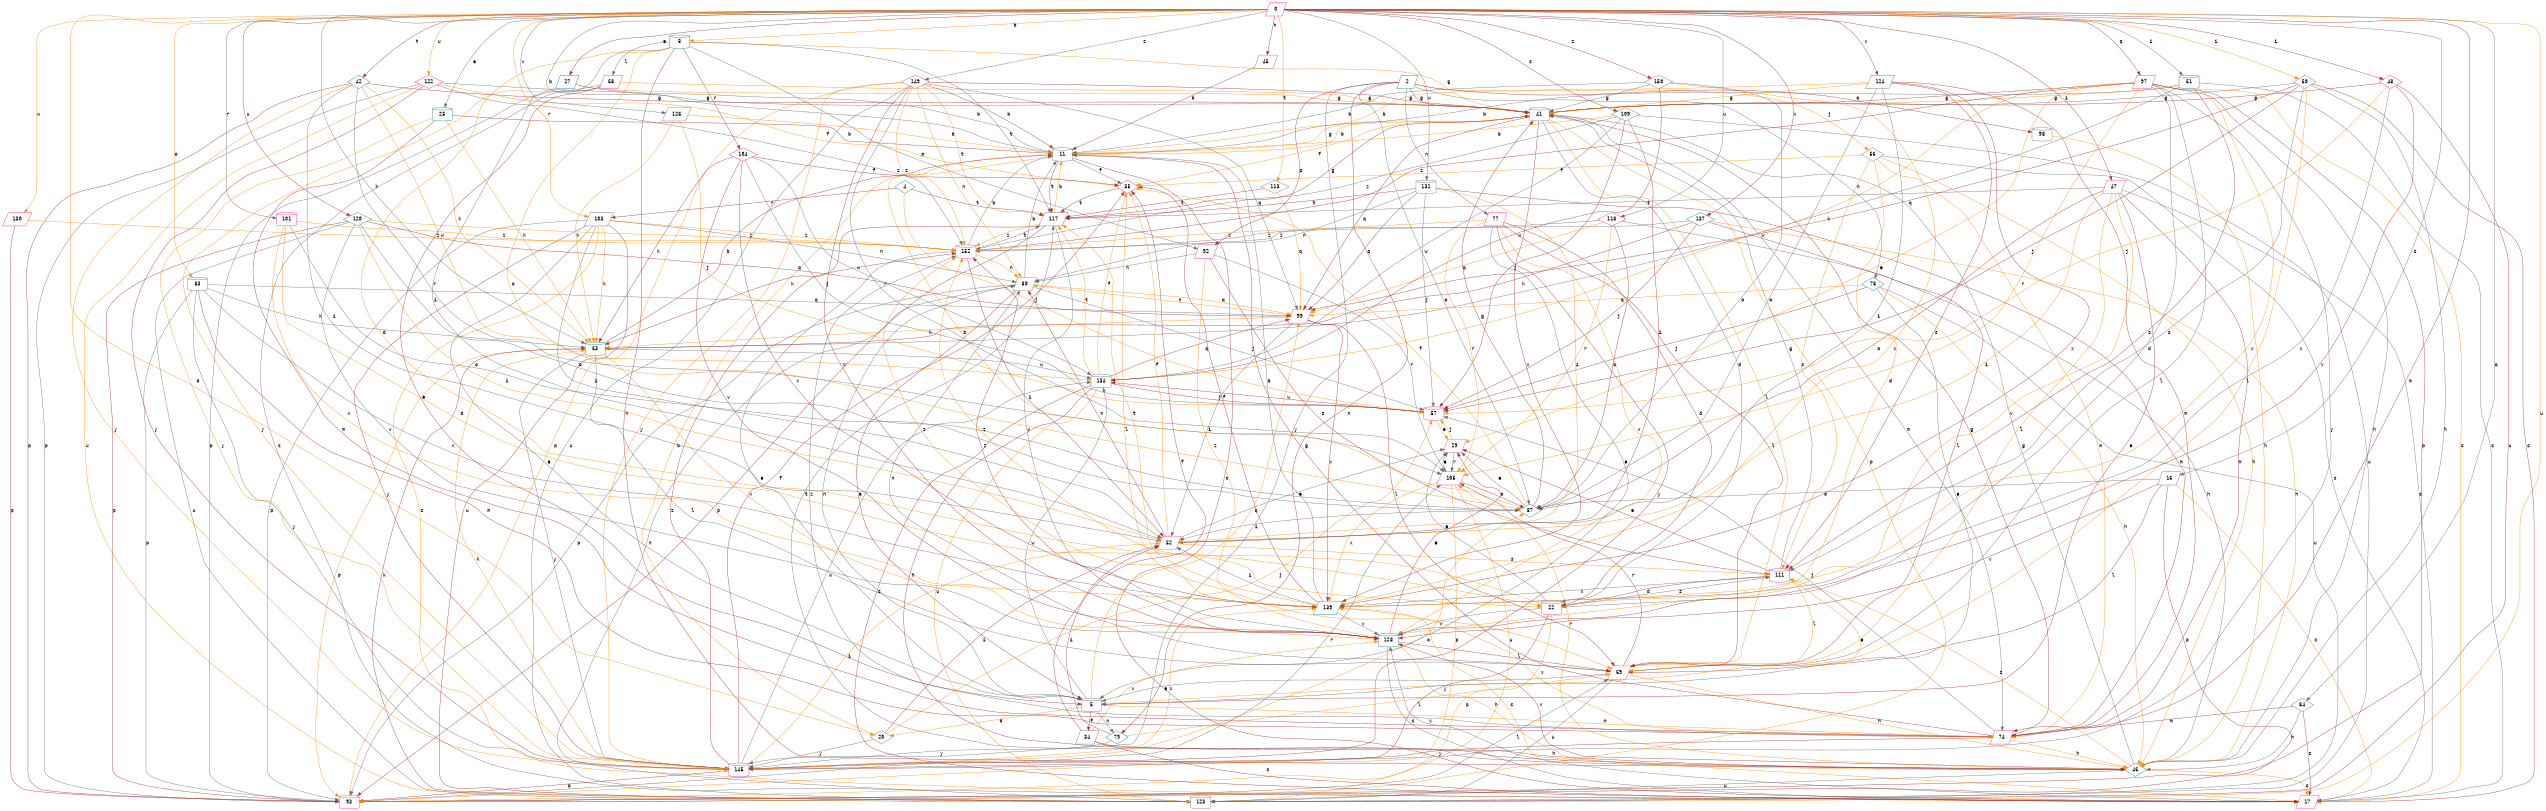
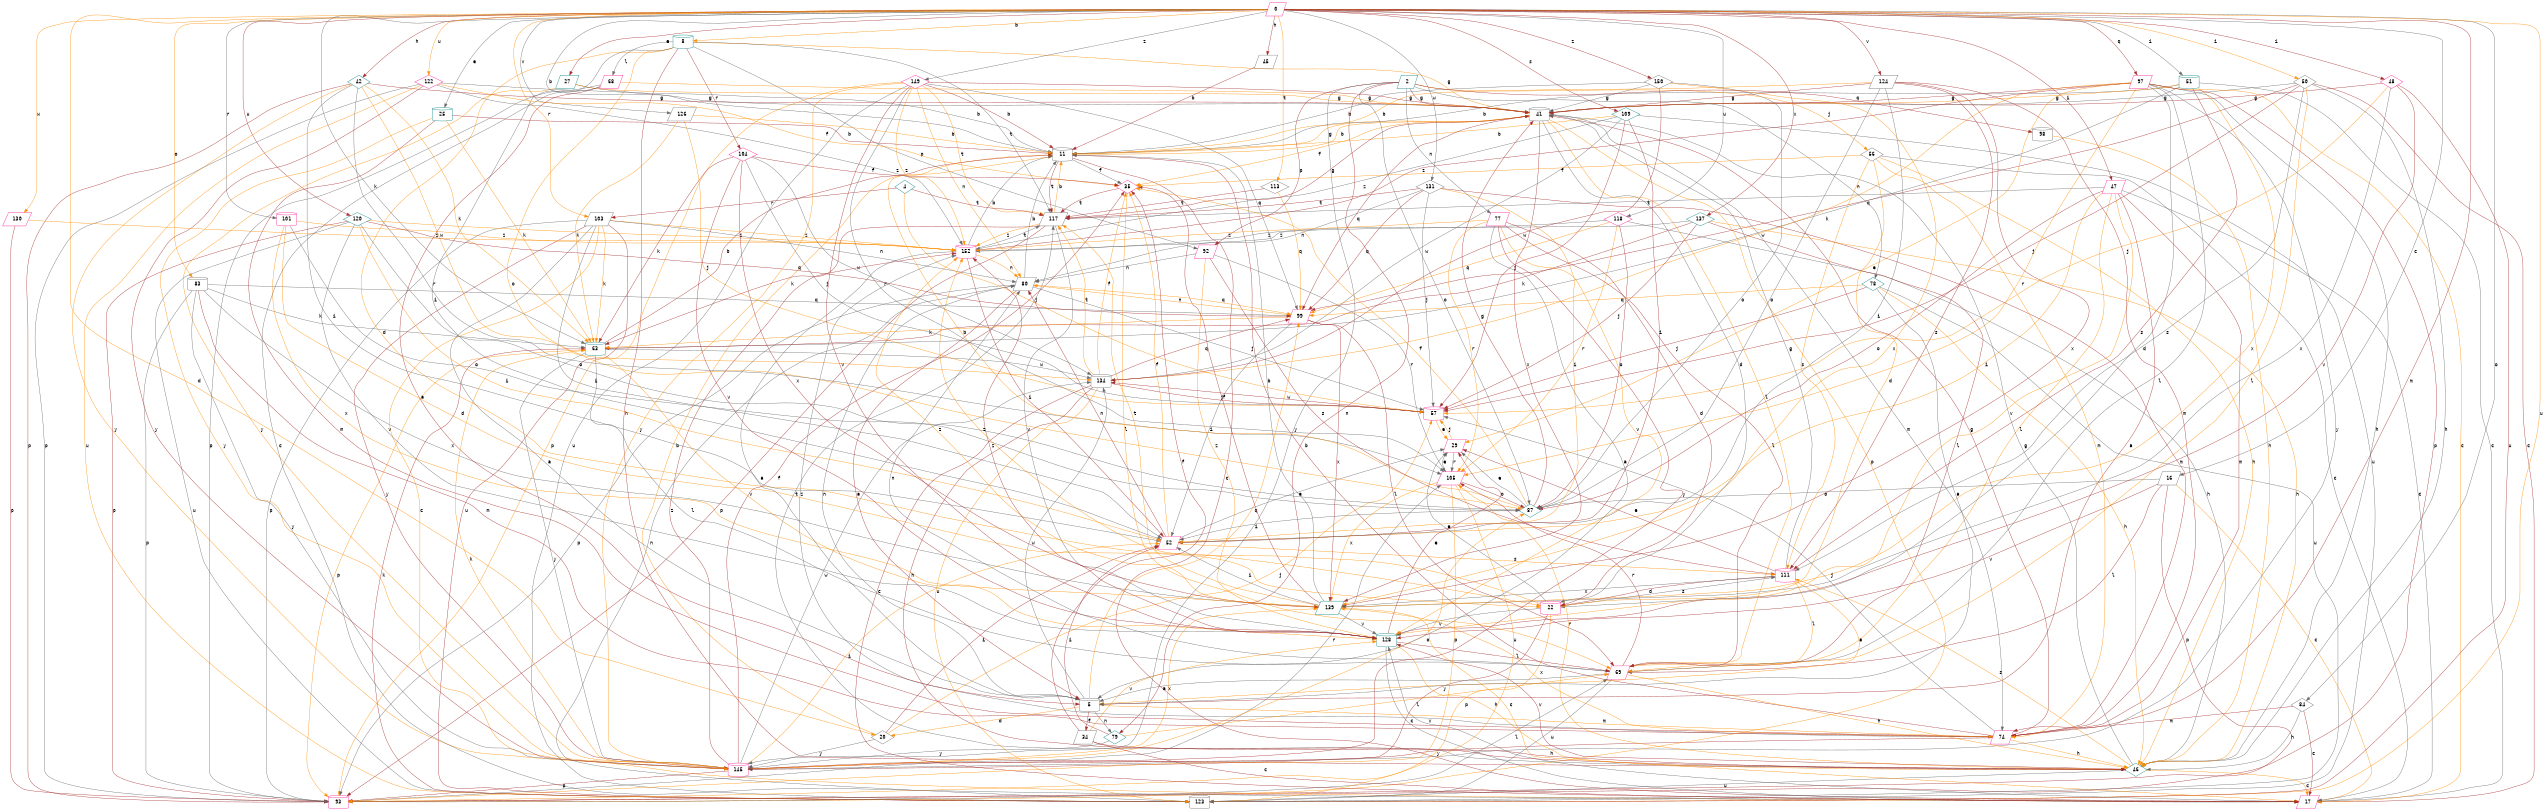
(1710, 98) -> (1712, 98)
(1426, 187) -> (1430, 187)
(1307, 446) -> (1306, 446)
